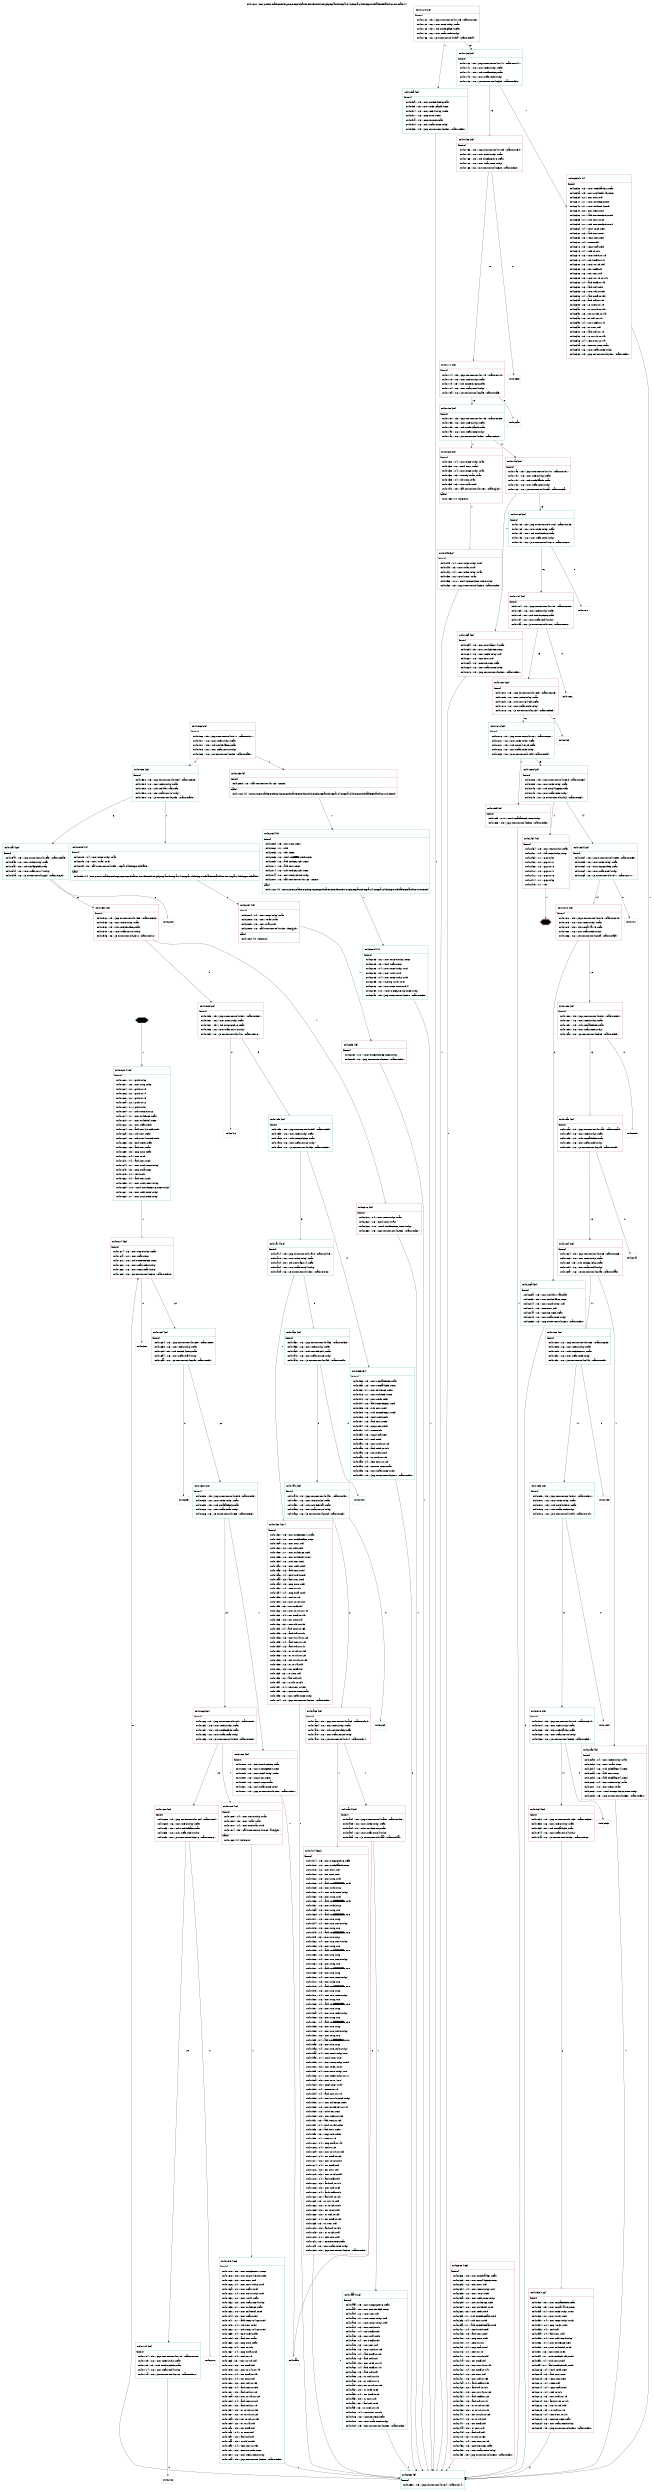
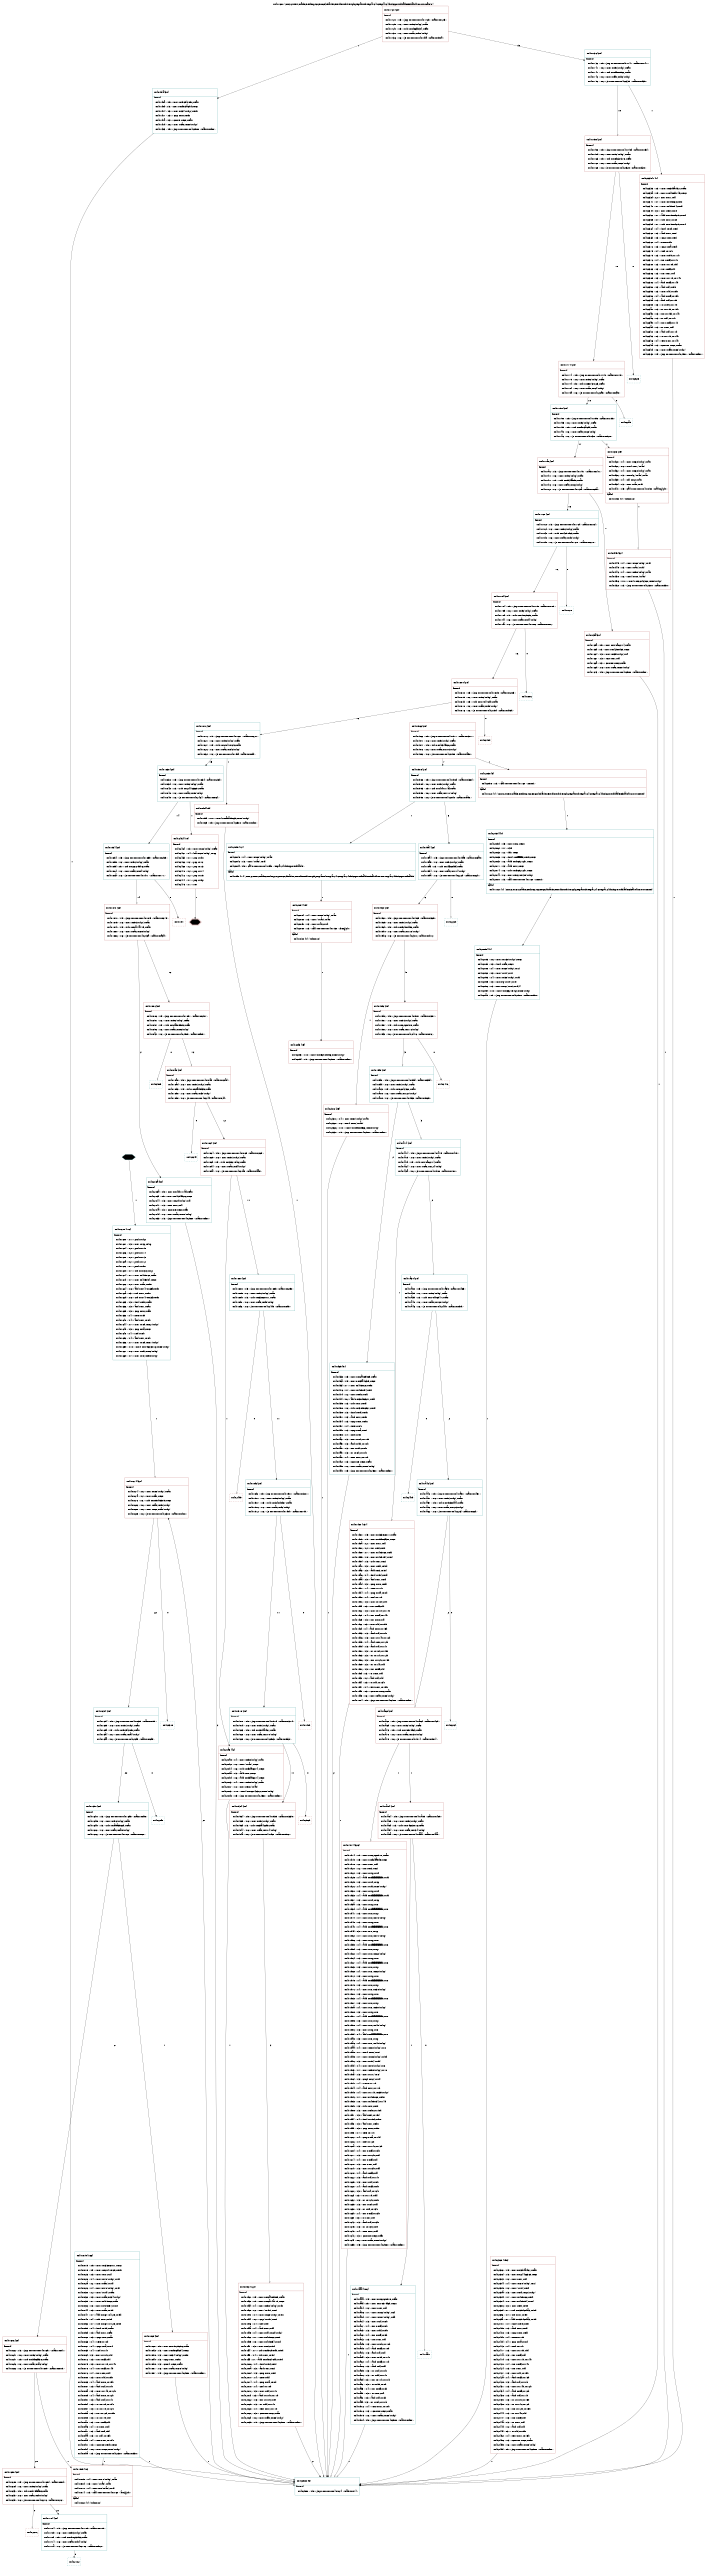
(252, 2050) -> (103, 2461)
(295, 2075) -> (206, 2461)
